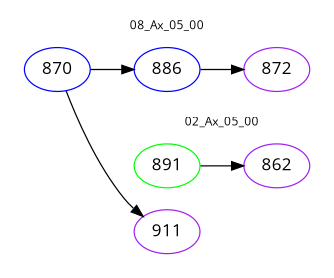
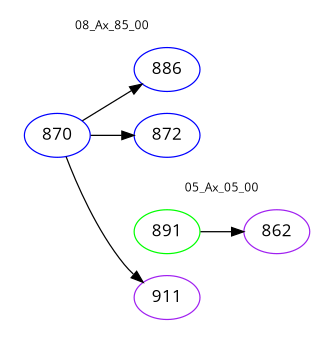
(167, 26) -> (112, 26)
(216, 70) -> (106, 135)
(277, 70) -> (167, 135)
(222, 123) -> (222, 188)
